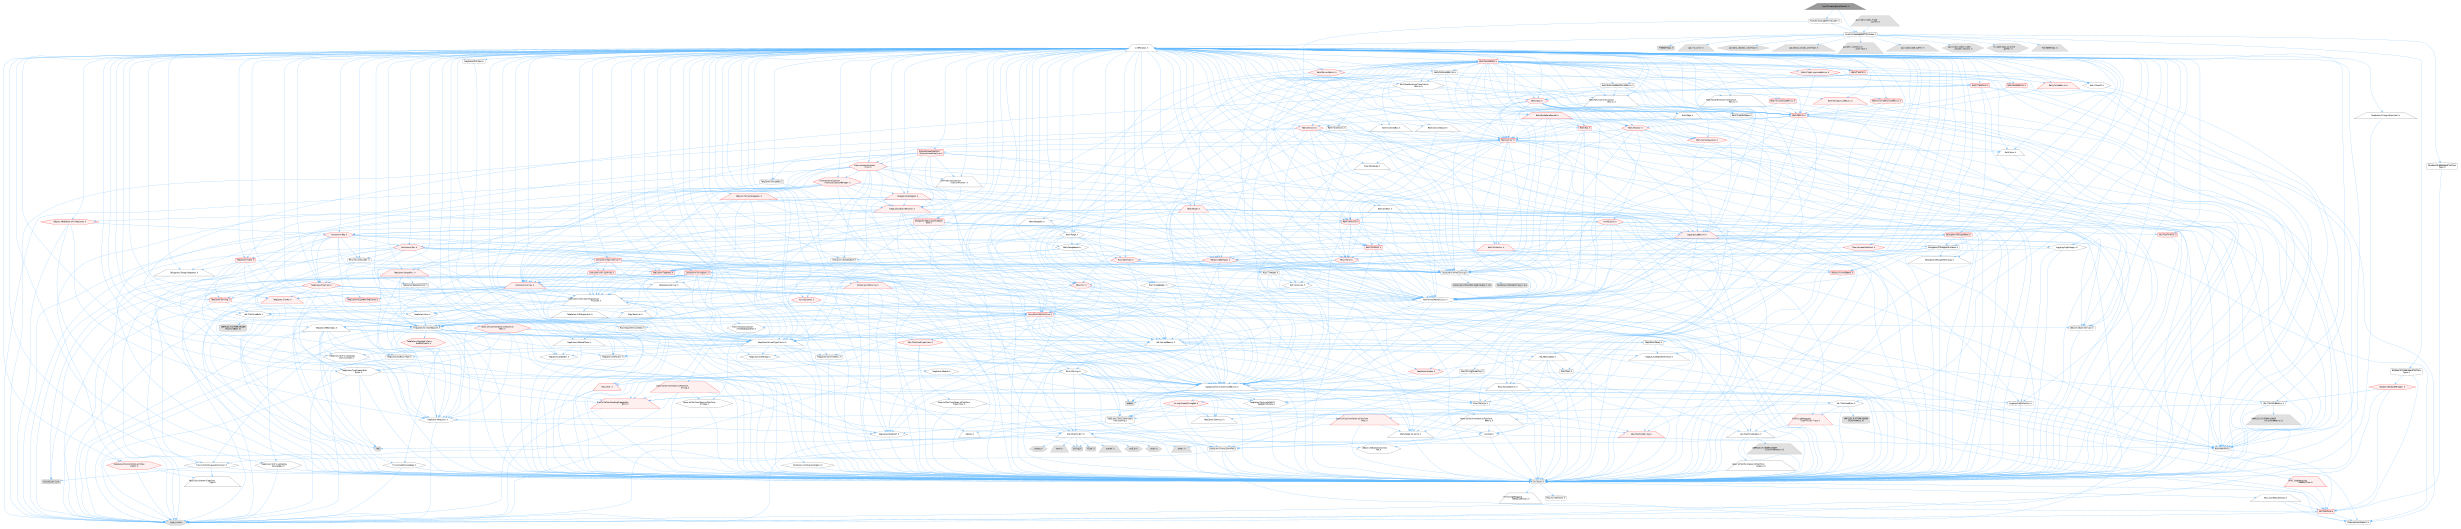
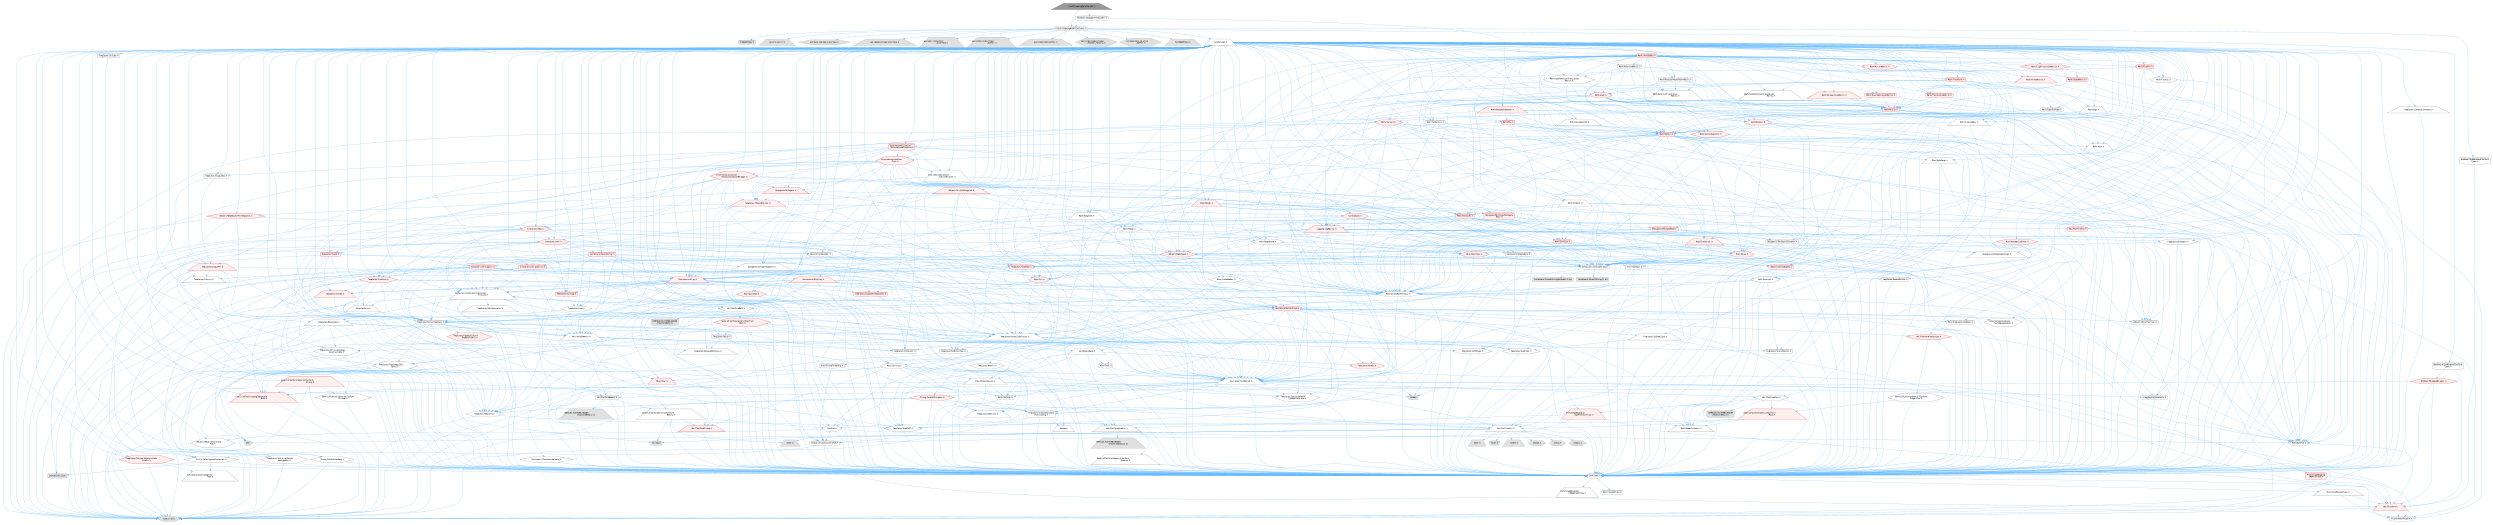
(1867, 29) -> (1033, 35)
(1222, 387) -> (1241, 381)
(2305, 482) -> (2316, 476)
(2326, 512) -> (2390, 507)
